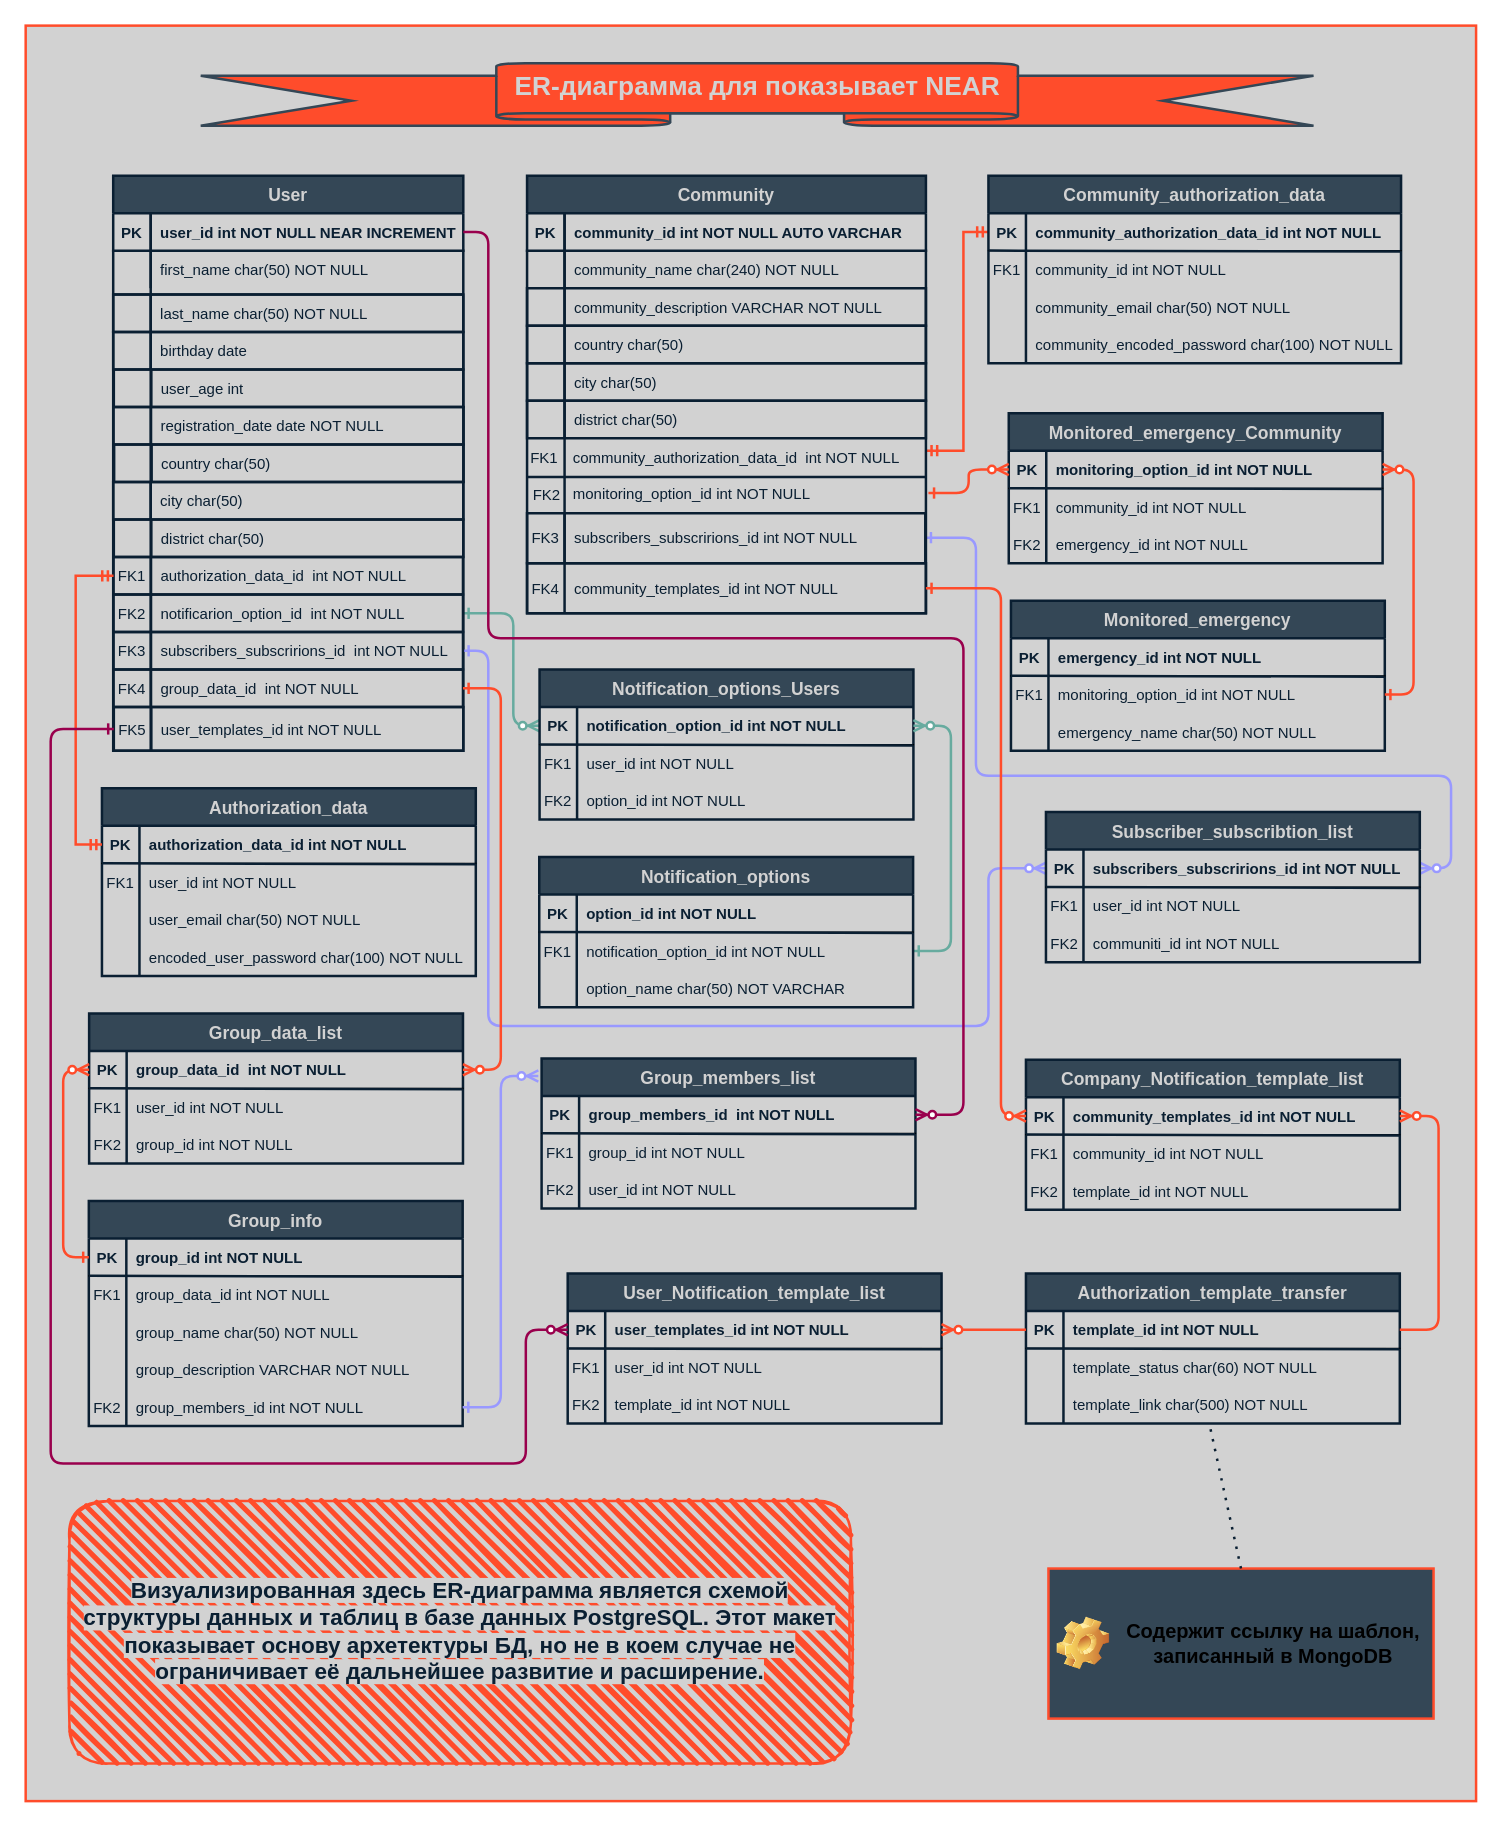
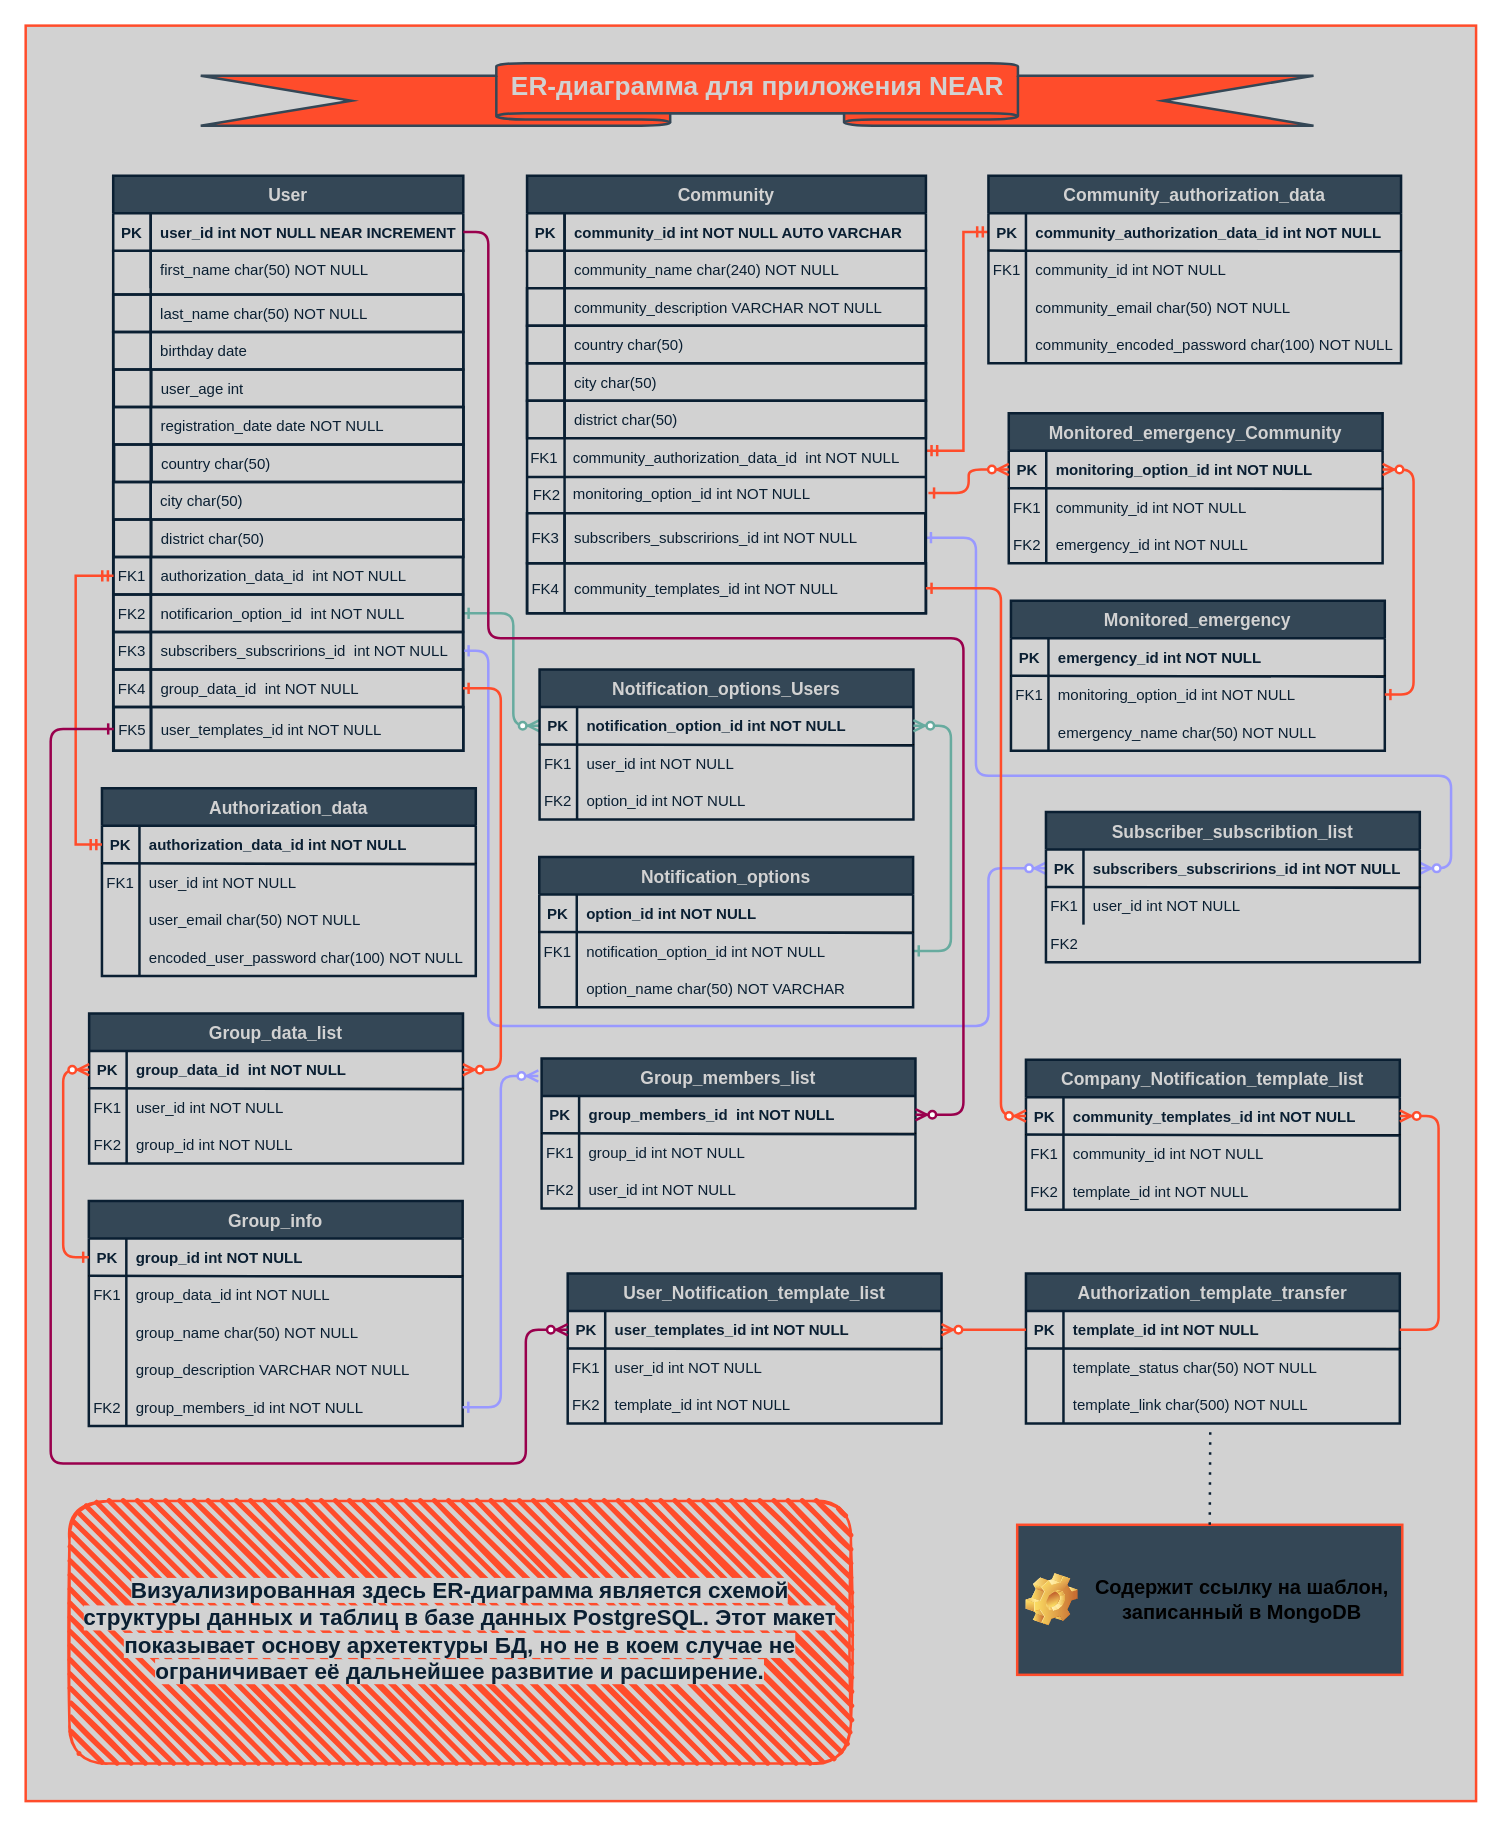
(758, 86) -> (758, 86)
(1251, 943) -> none
(1203, 1368) -> (1203, 1368)
(1241, 1643) -> (1209, 1599)
